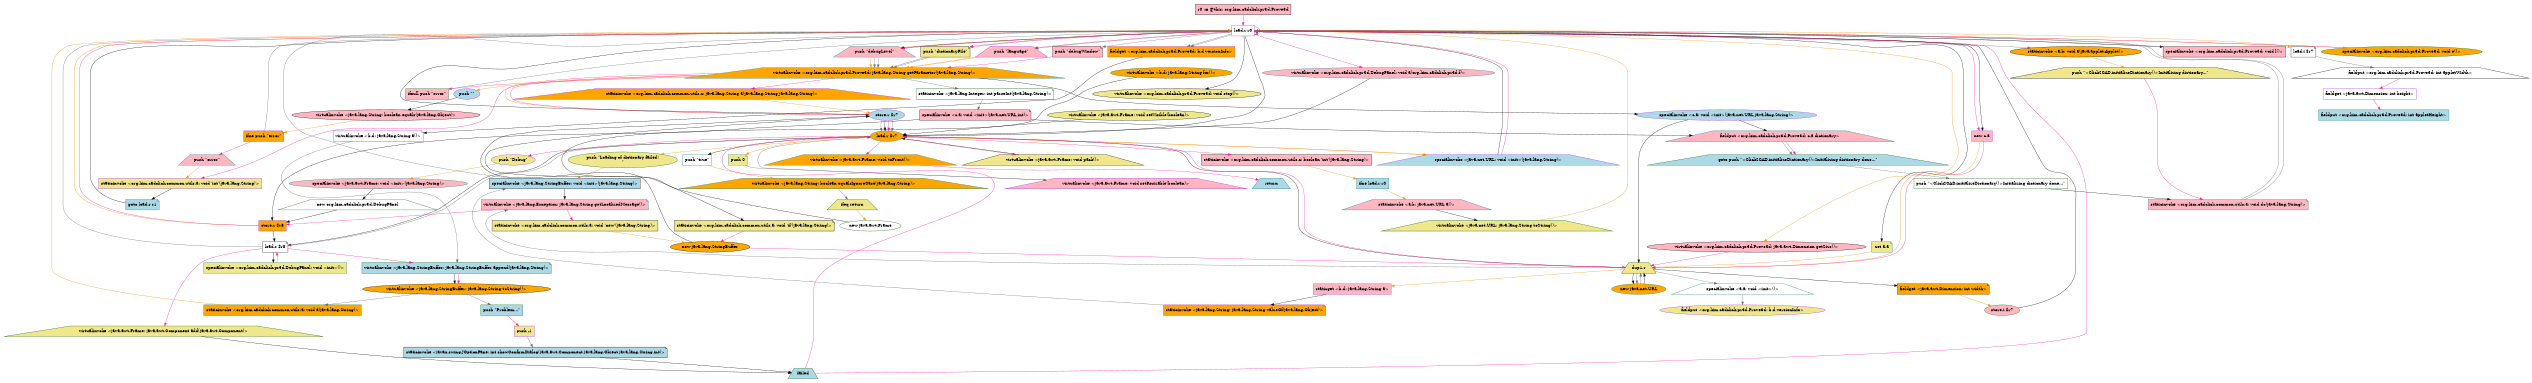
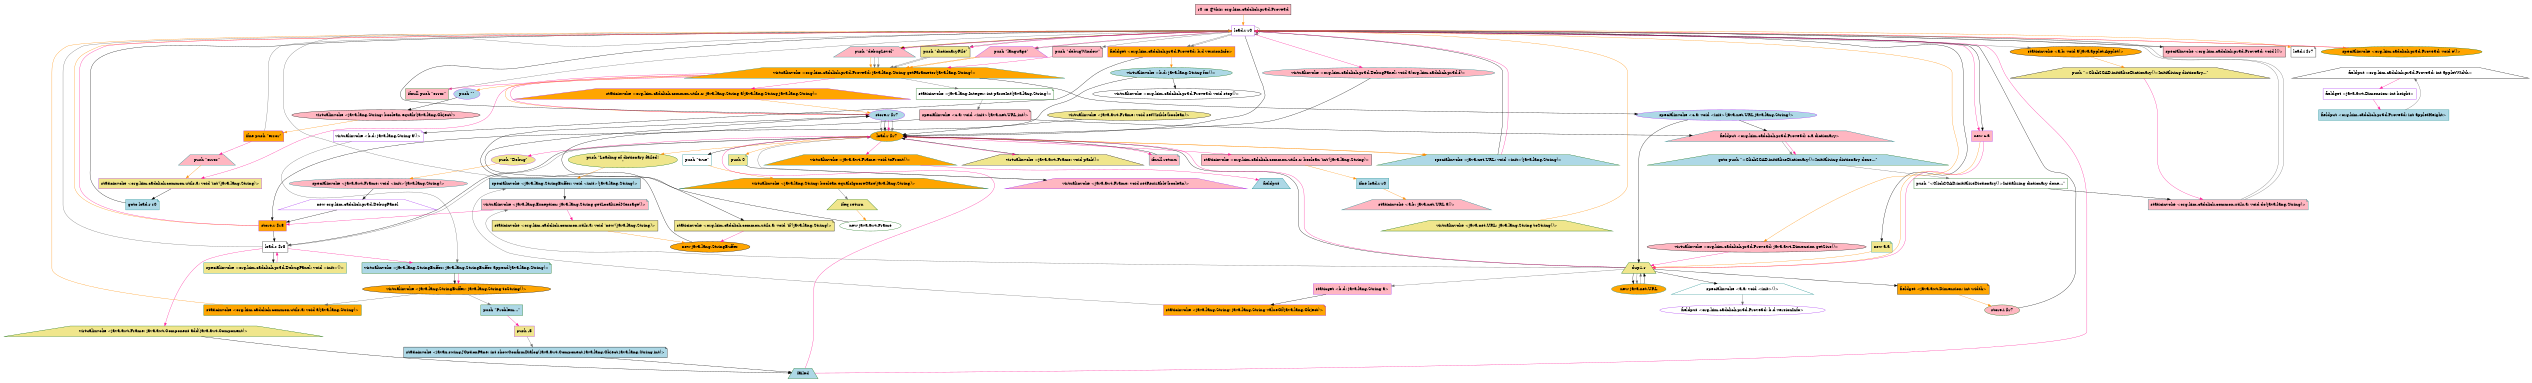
(1243, 19) -> (1243, 19)
none -> (1171, 61)
(2343, 62) -> (2419, 98)
(1239, 72) -> (1174, 82)
(1171, 73) -> (1171, 73)
(1177, 94) -> (1177, 94)
none -> (1164, 160)
(1498, 160) -> (1498, 160)
(894, 174) -> (894, 174)
(1271, 184) -> (1271, 184)
(142, 205) -> (142, 205)
(358, 205) -> (358, 205)
(1455, 215) -> none
(1882, 247) -> (1882, 247)
(1186, 258) -> none
(1685, 277) -> (1685, 277)
(1509, 278) -> (1509, 278)
(1743, 310) -> (1743, 310)
(524, 331) -> (524, 331)
